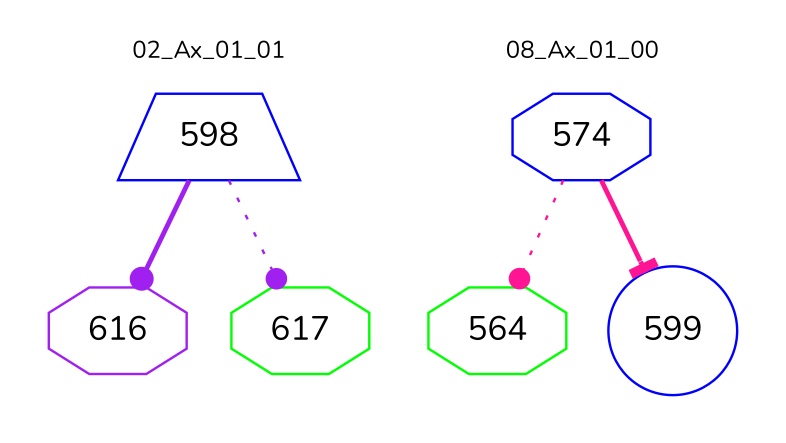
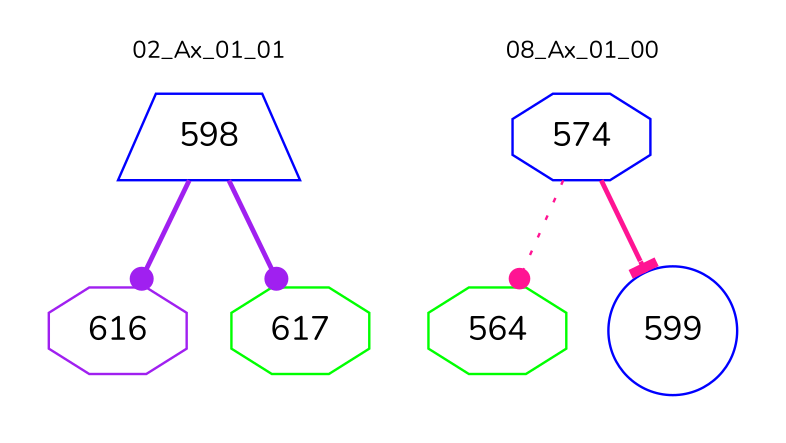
(250, 225) -> (250, 225)
